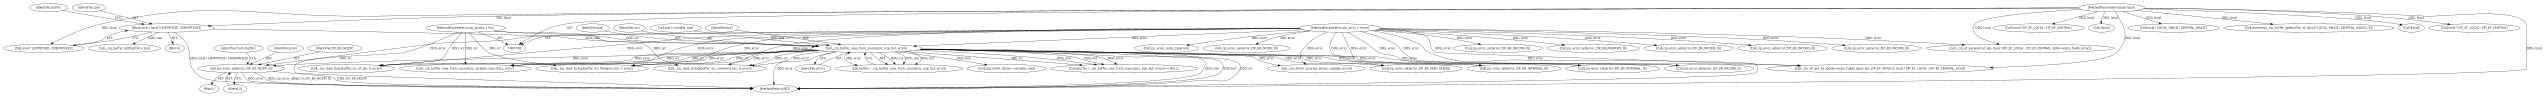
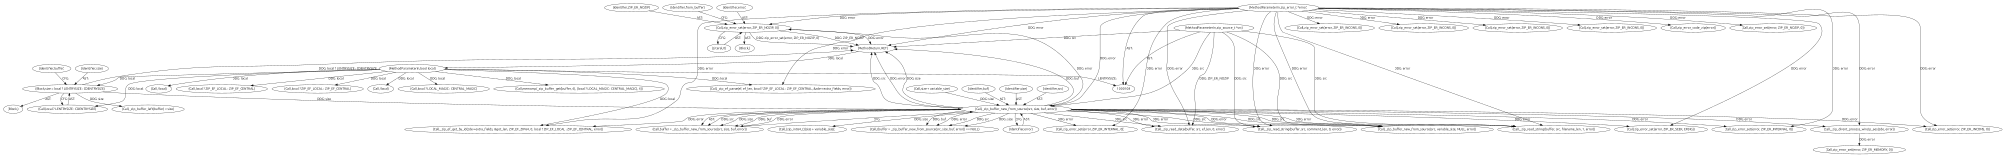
(570, 28) -> (1108, 79)
(1469, 36) -> (1859, 138)
(458, 48) -> (1214, 79)
(1878, 81) -> (653, 65)
